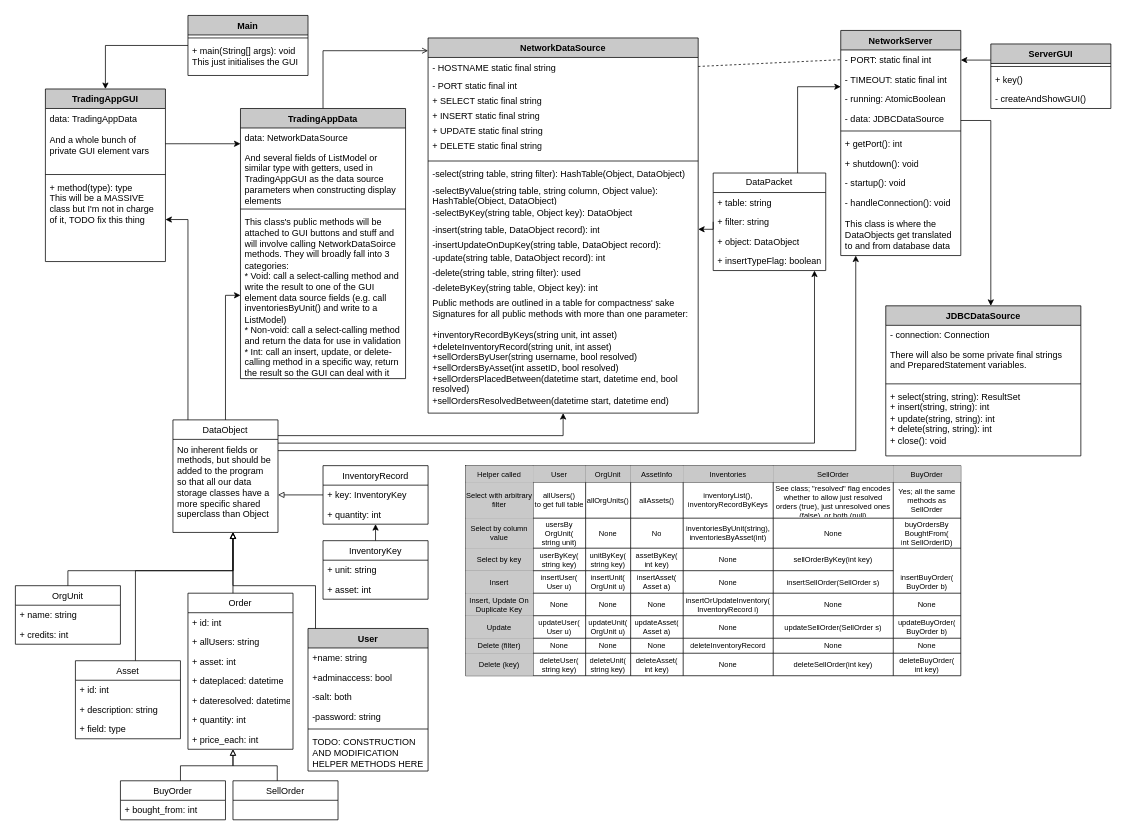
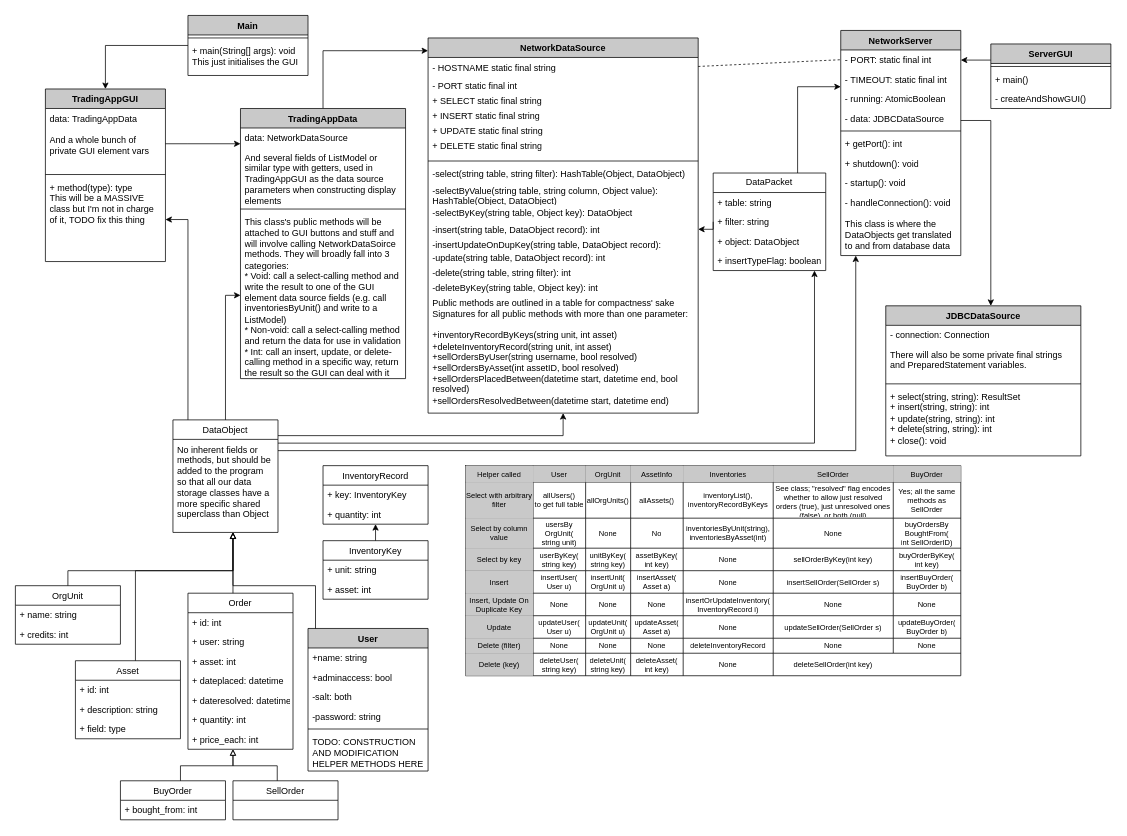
(423, 51) -> (421, 51)
(1011, 80) -> (1012, 80)
(524, 274) -> (520, 274)
(304, 495) -> none
none -> (927, 559)
(230, 642) -> (223, 642)
(927, 664) -> none
